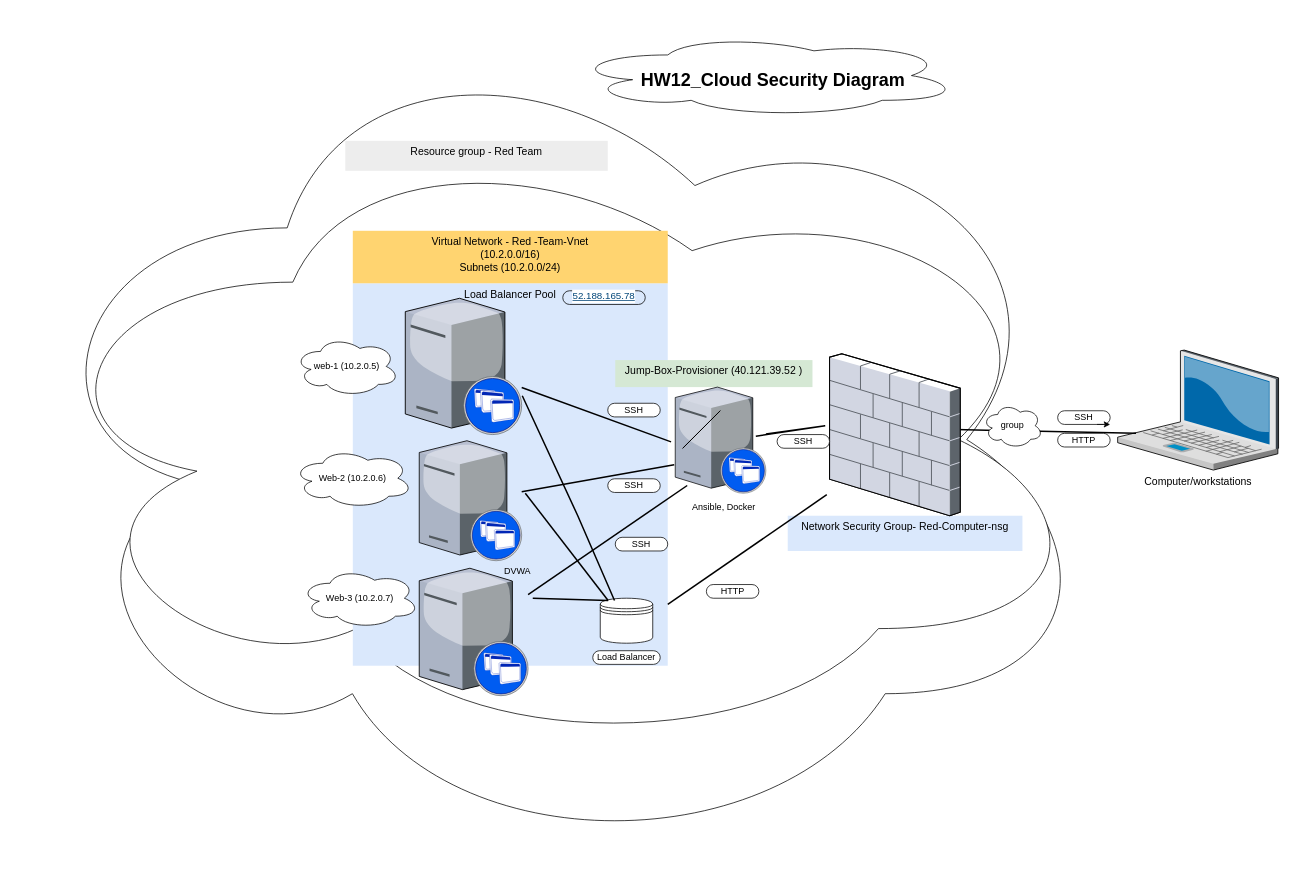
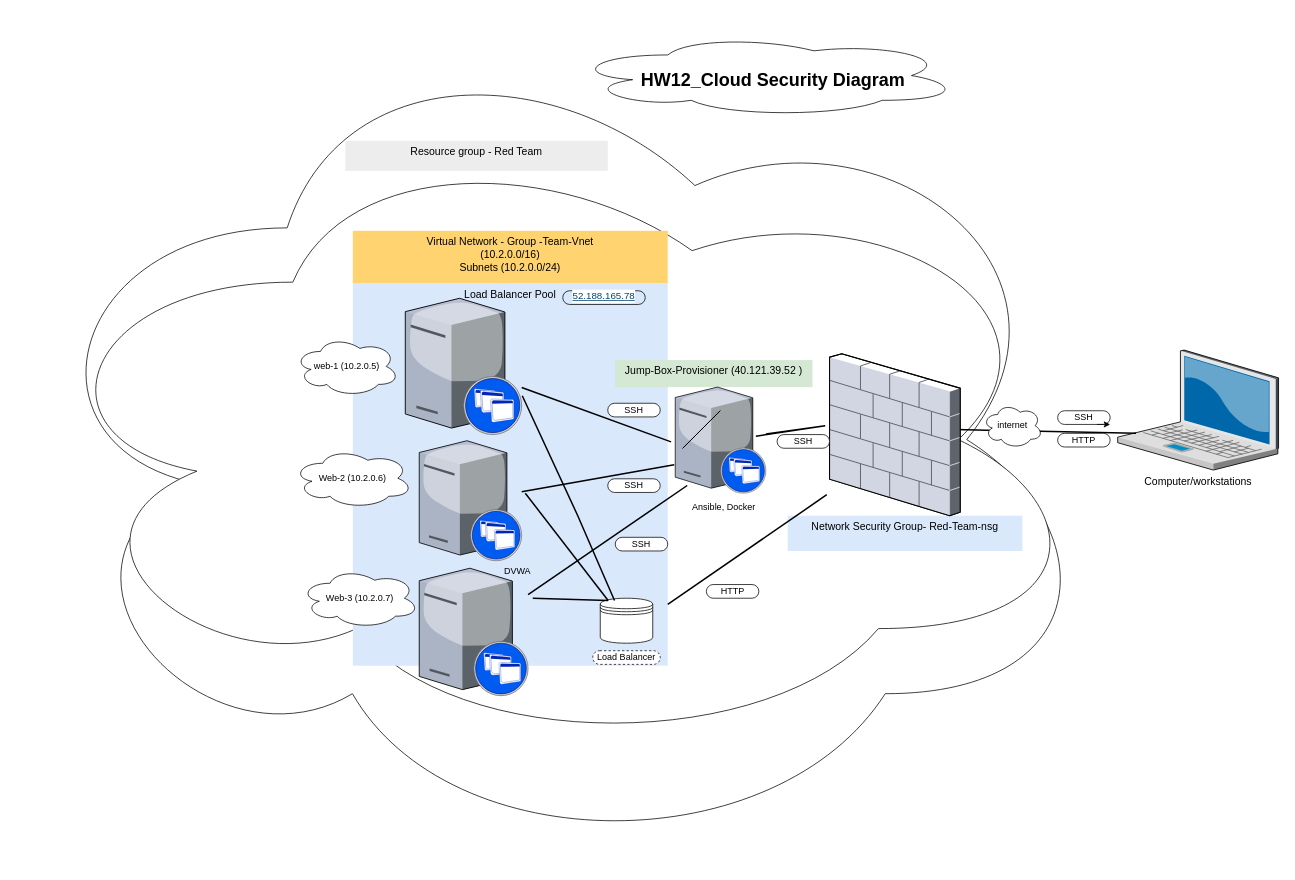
(510, 255) -> (510, 255)
(1013, 426) -> (1013, 426)
(905, 527) -> (905, 527)
(627, 657) -> (627, 657)
